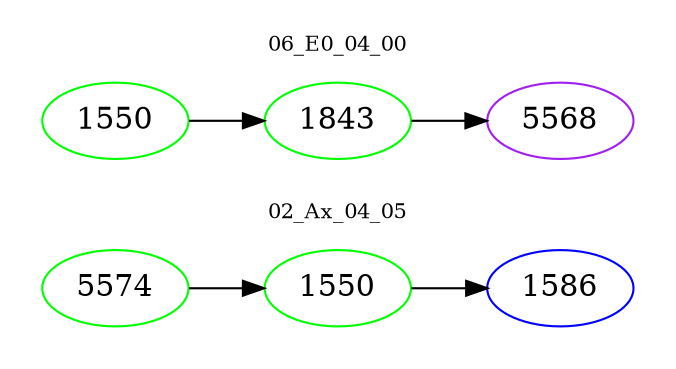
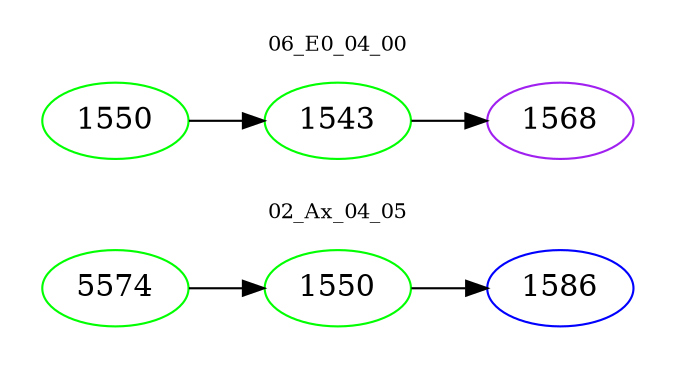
(338, 121) -> (338, 121)
(560, 121) -> (560, 121)
